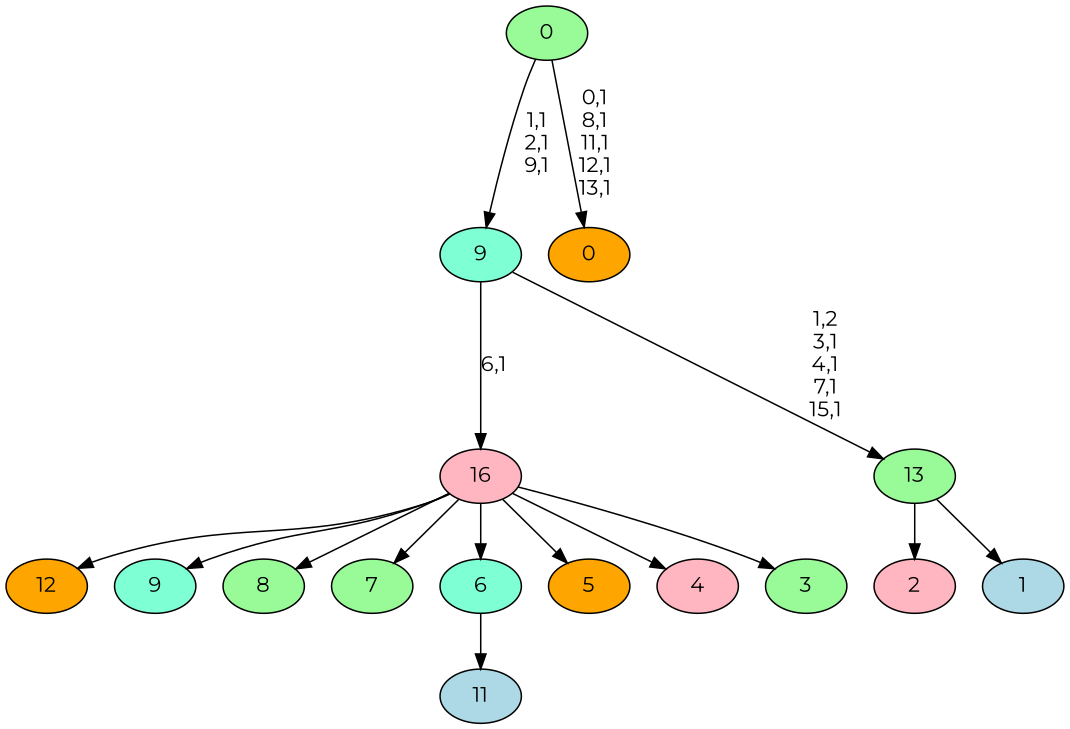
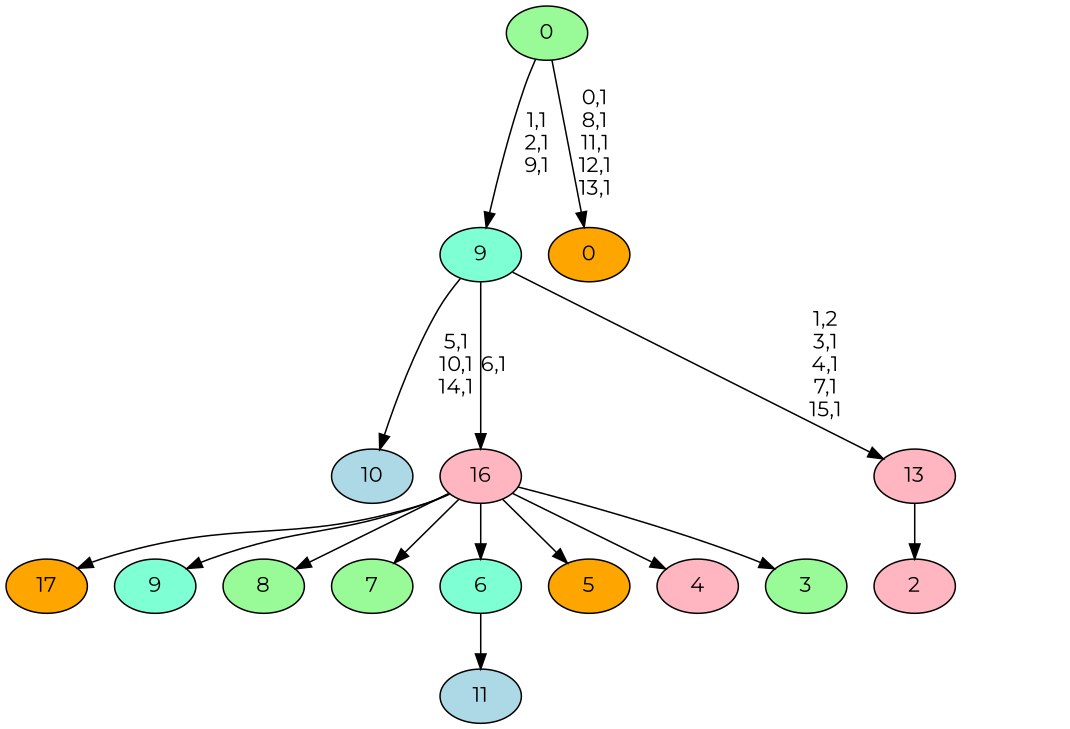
none -> (372, 476)
(915, 476) -> (915, 476)
(47, 586) -> (47, 586)
(1023, 586) -> none
